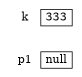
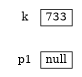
(56, 17) -> (56, 17)
